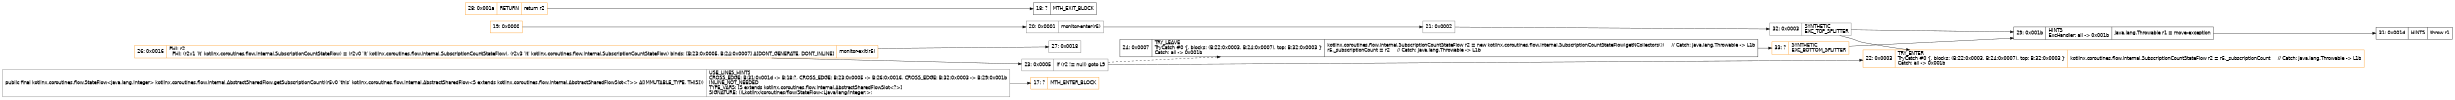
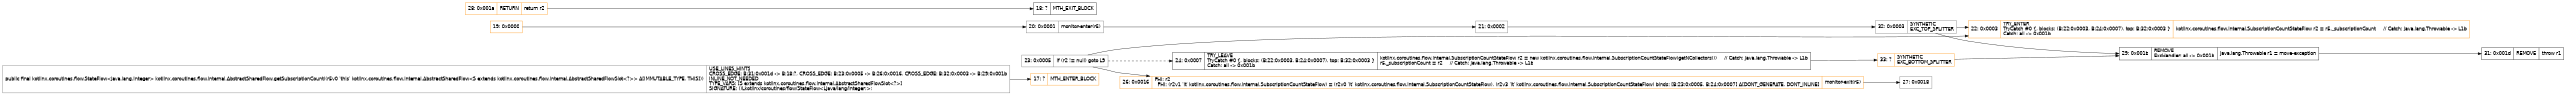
(2056, 31) -> (2164, 51)
(2418, 33) -> (2526, 54)
(895, 61) -> (1119, 73)
